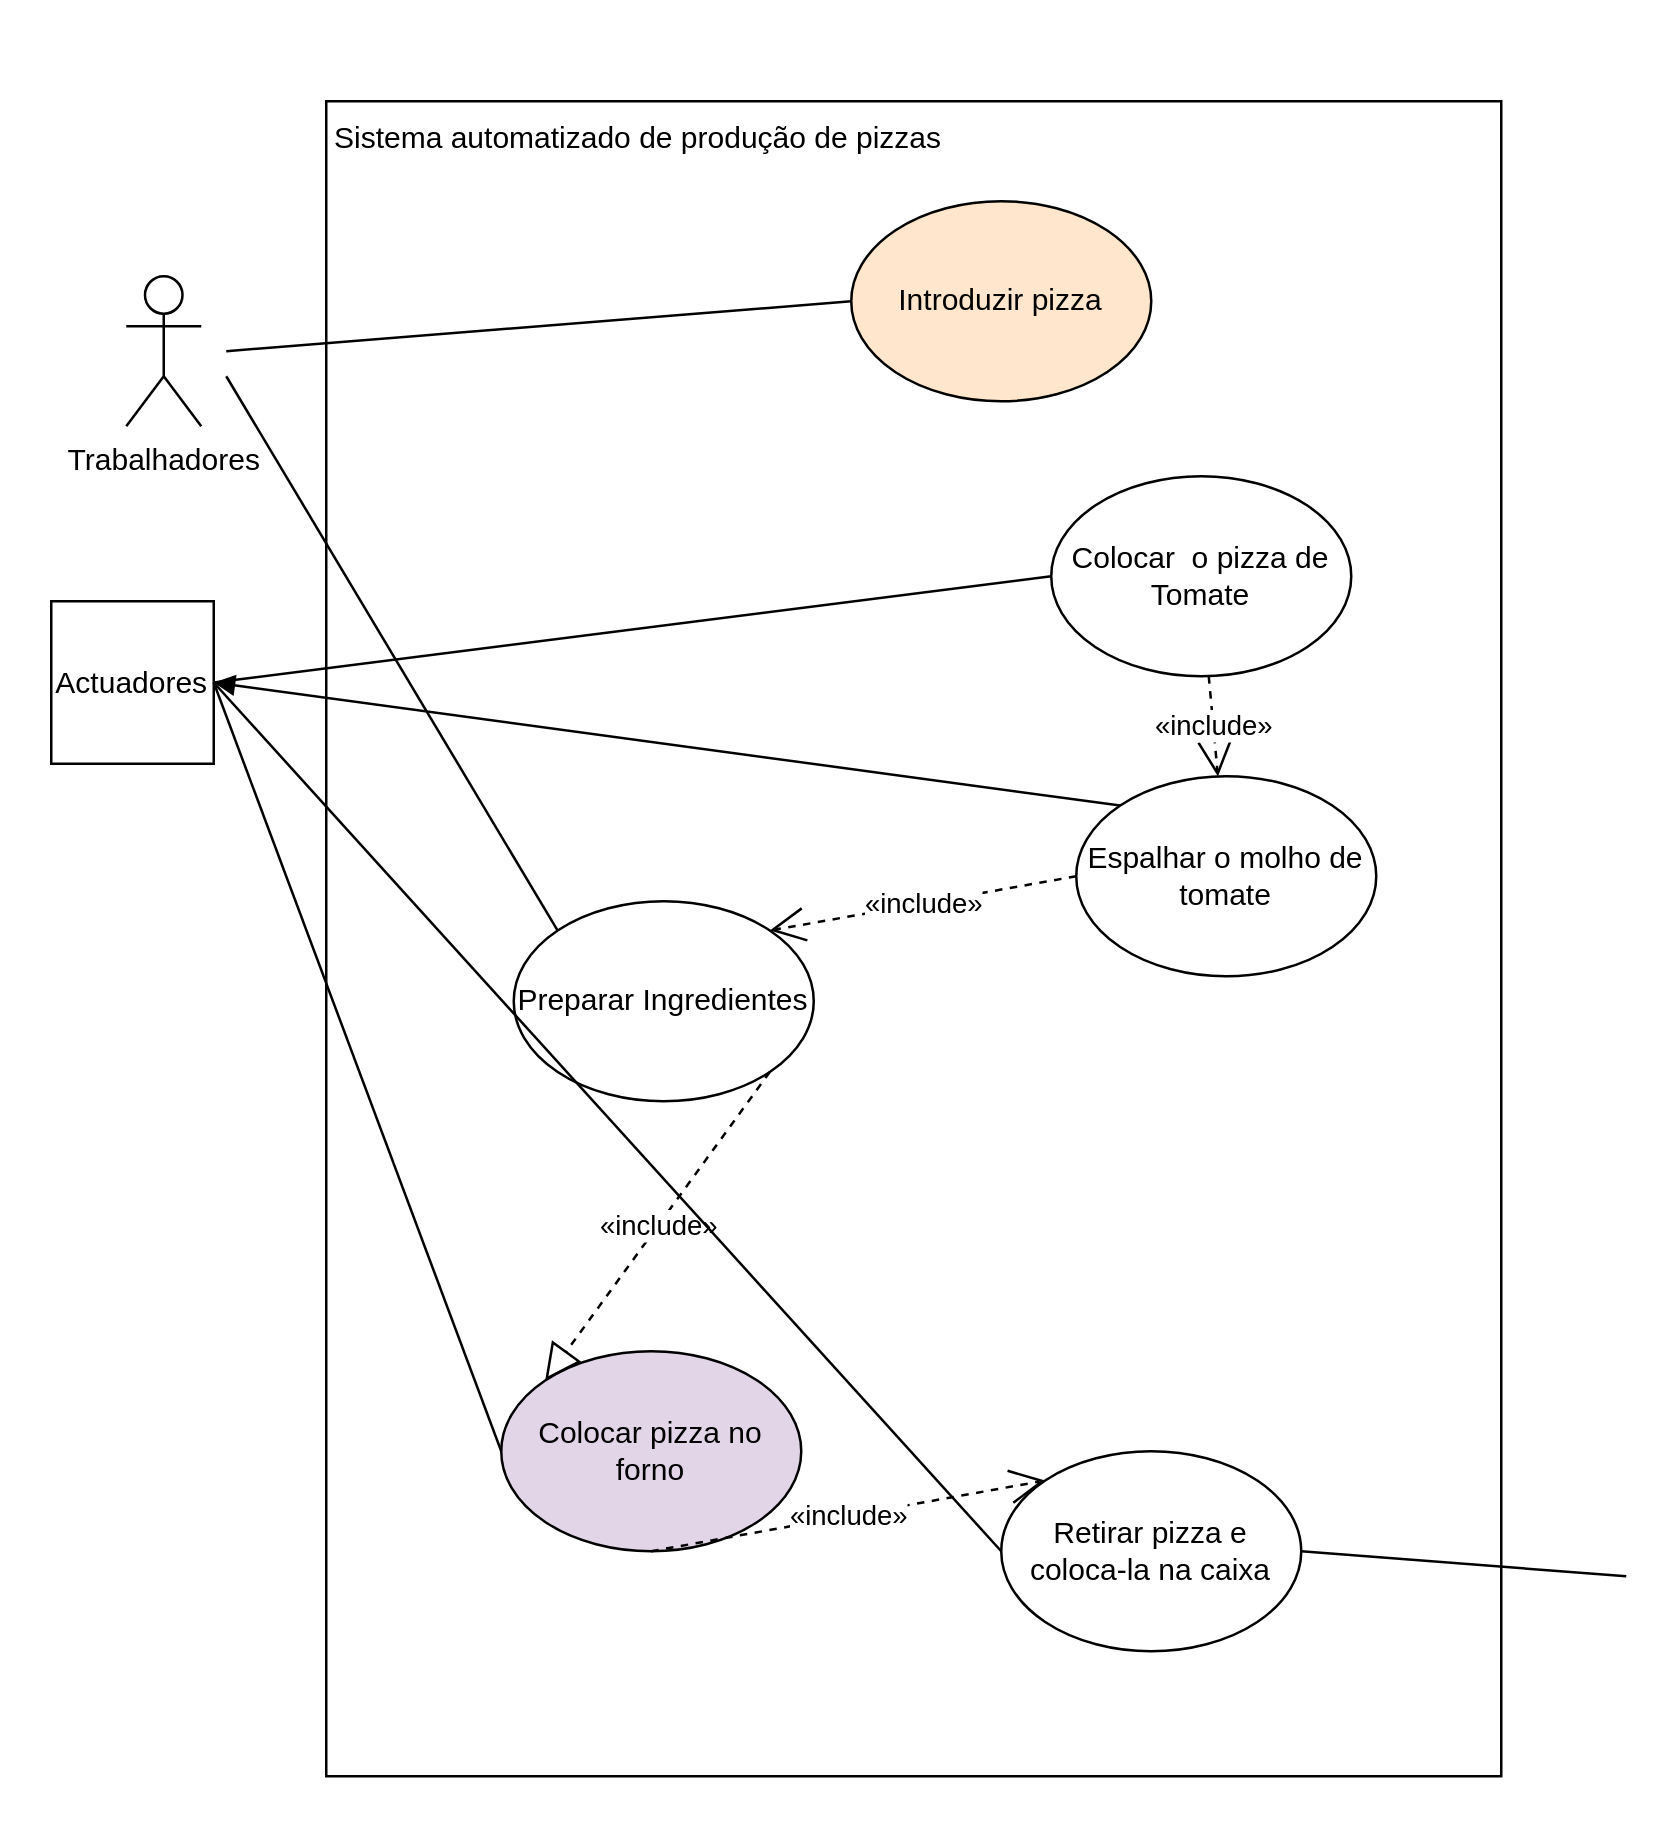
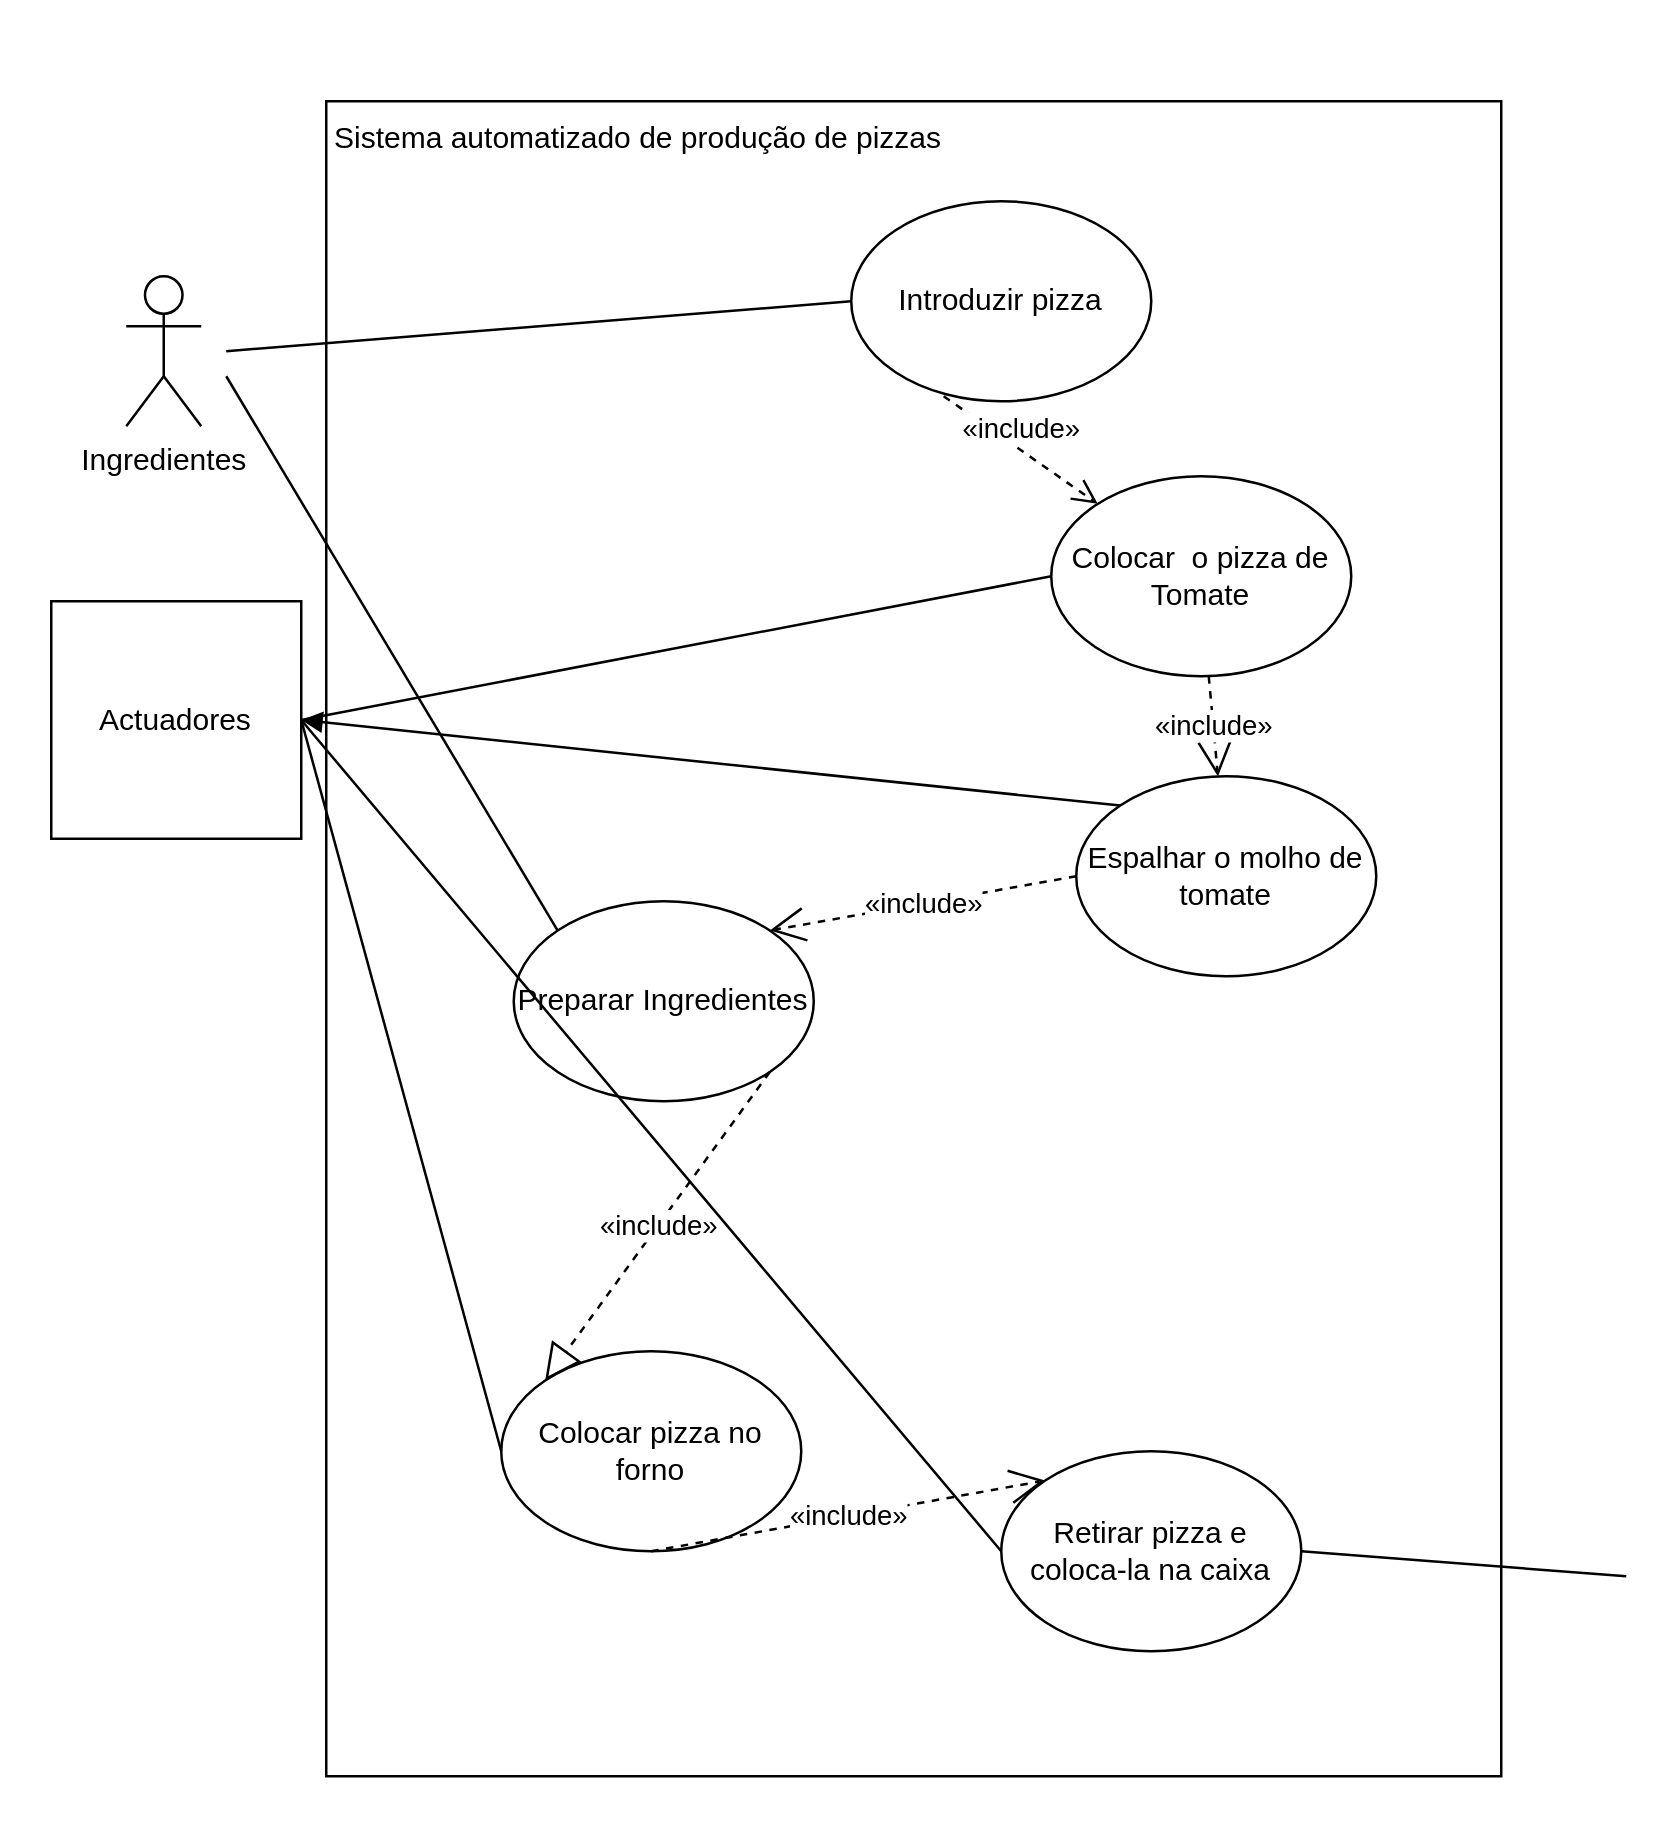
(1001, 301) -> (1001, 301)
(165, 462) -> (165, 462)
none -> (1054, 473)
(133, 683) -> (176, 720)
(651, 1451) -> (651, 1451)
